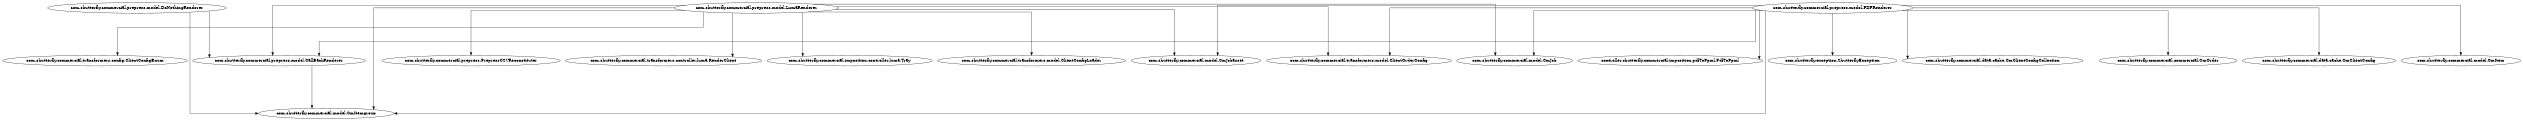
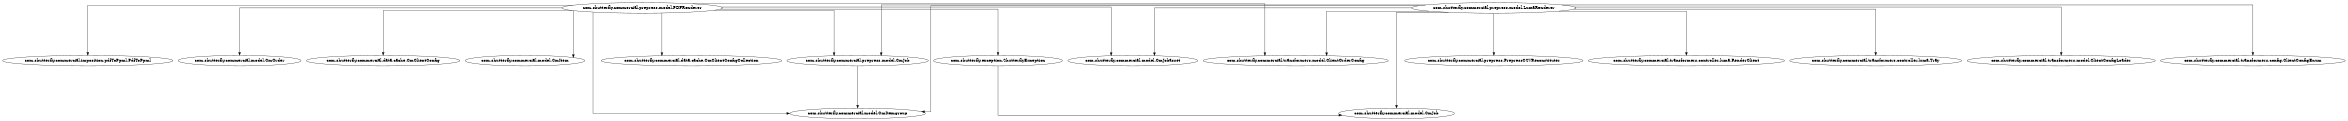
(137, 8) -> none
(1627, 11) -> (1144, 115)
(279, 61) -> (858, 61)
(850, 61) -> (1876, 61)
(1670, 61) -> (88, 61)
(2168, 61) -> (240, 61)
